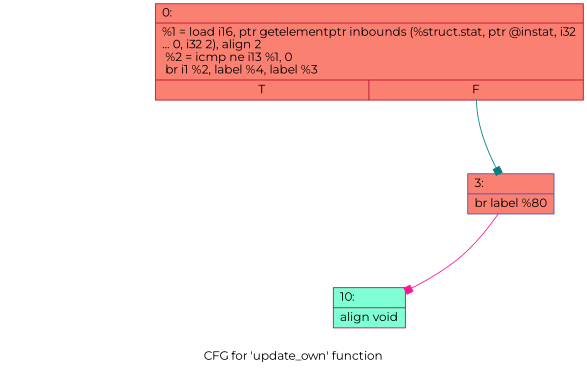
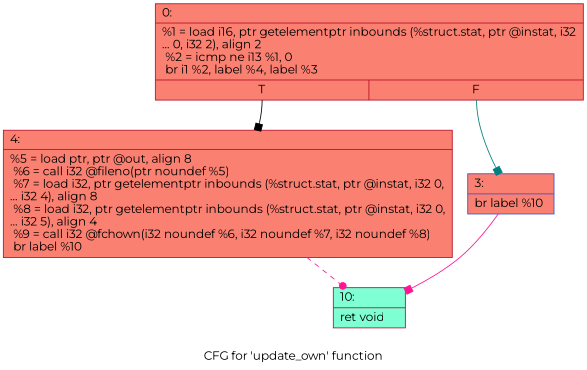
none -> (228, 194)
(511, 204) -> (509, 204)
(369, 317) -> (363, 317)
